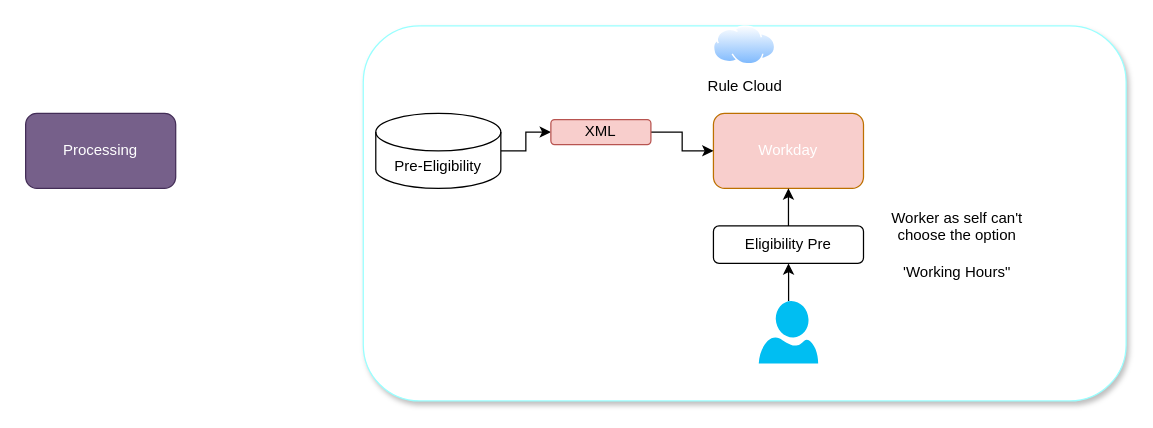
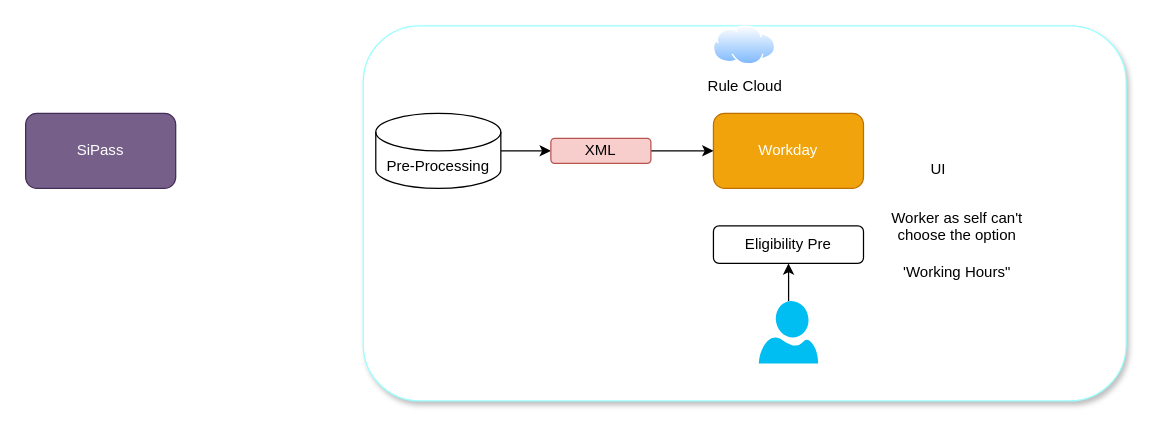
(601, 132) -> (601, 151)
(101, 151) -> (101, 151)
(788, 151) -> (788, 151)
(438, 167) -> (438, 167)
none -> (938, 169)
(788, 203) -> none
